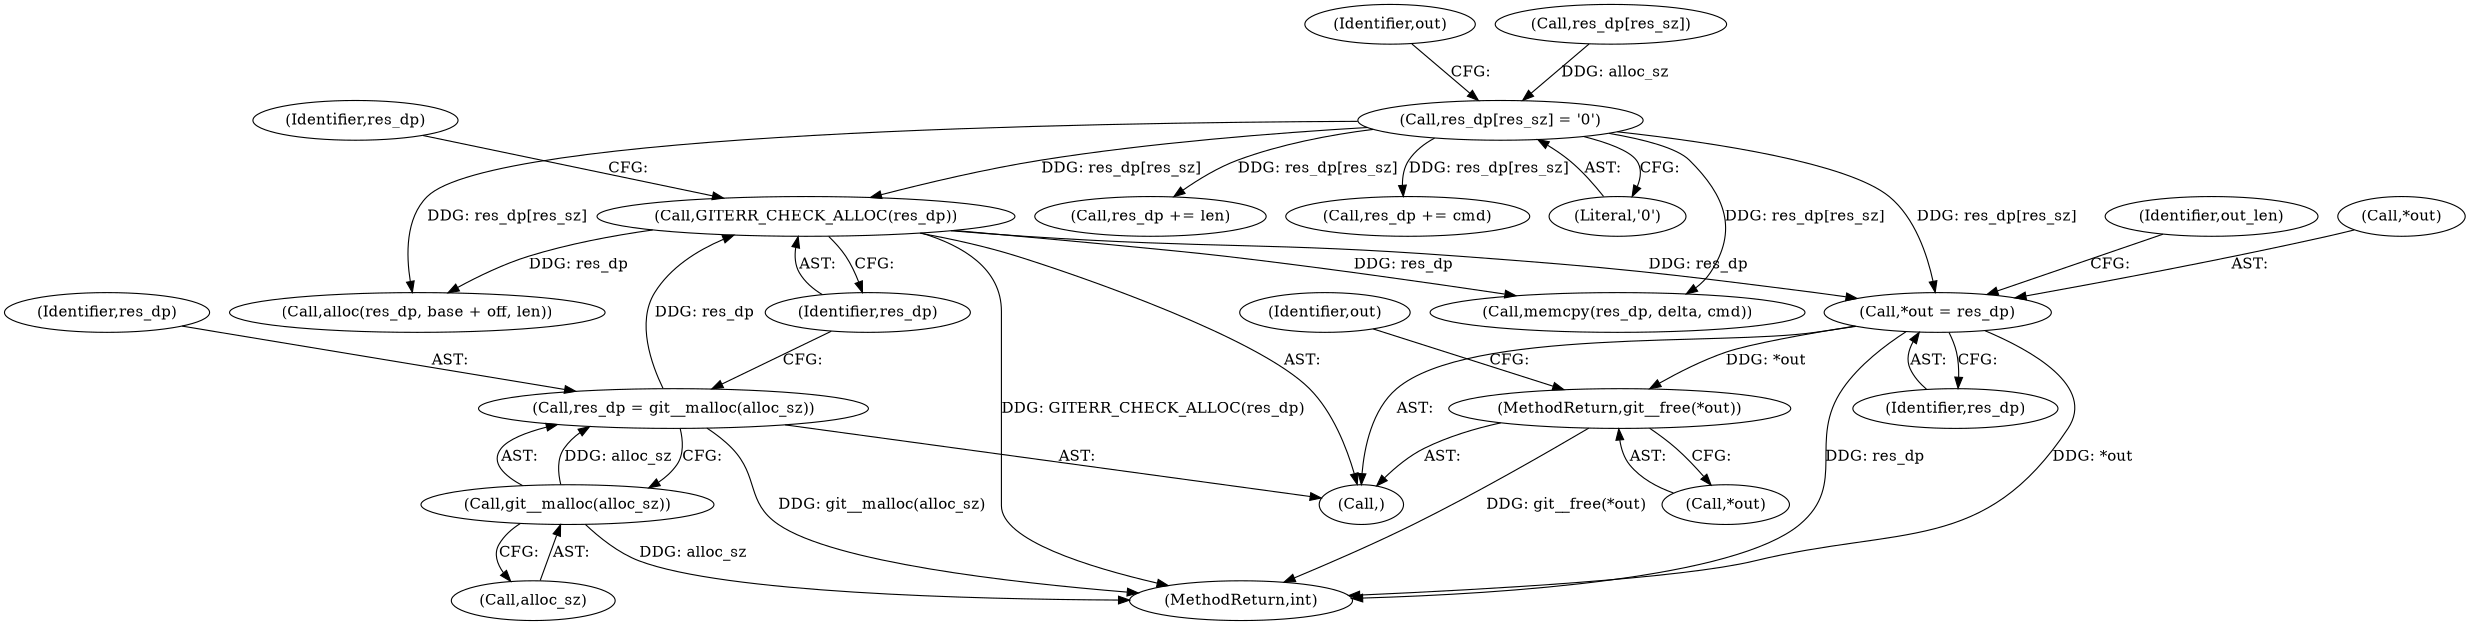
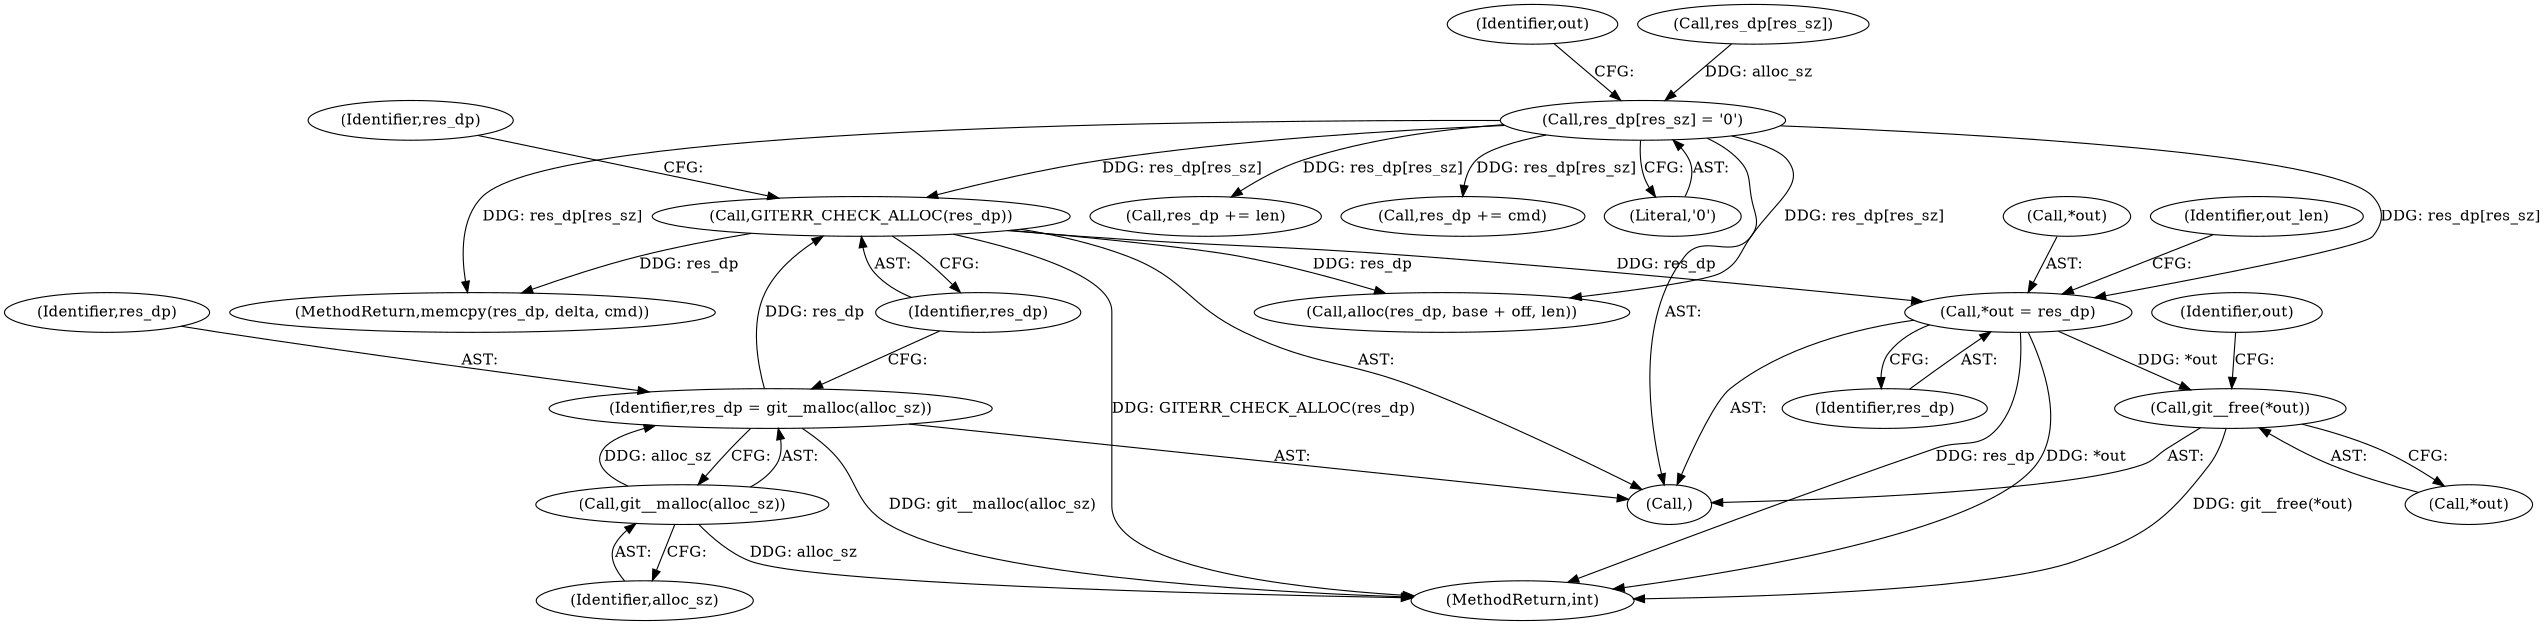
none -> (1676, 270)
(1617, 312) -> (473, 312)
(673, 409) -> (771, 409)
(1620, 409) -> (2230, 409)
(533, 601) -> (645, 601)
